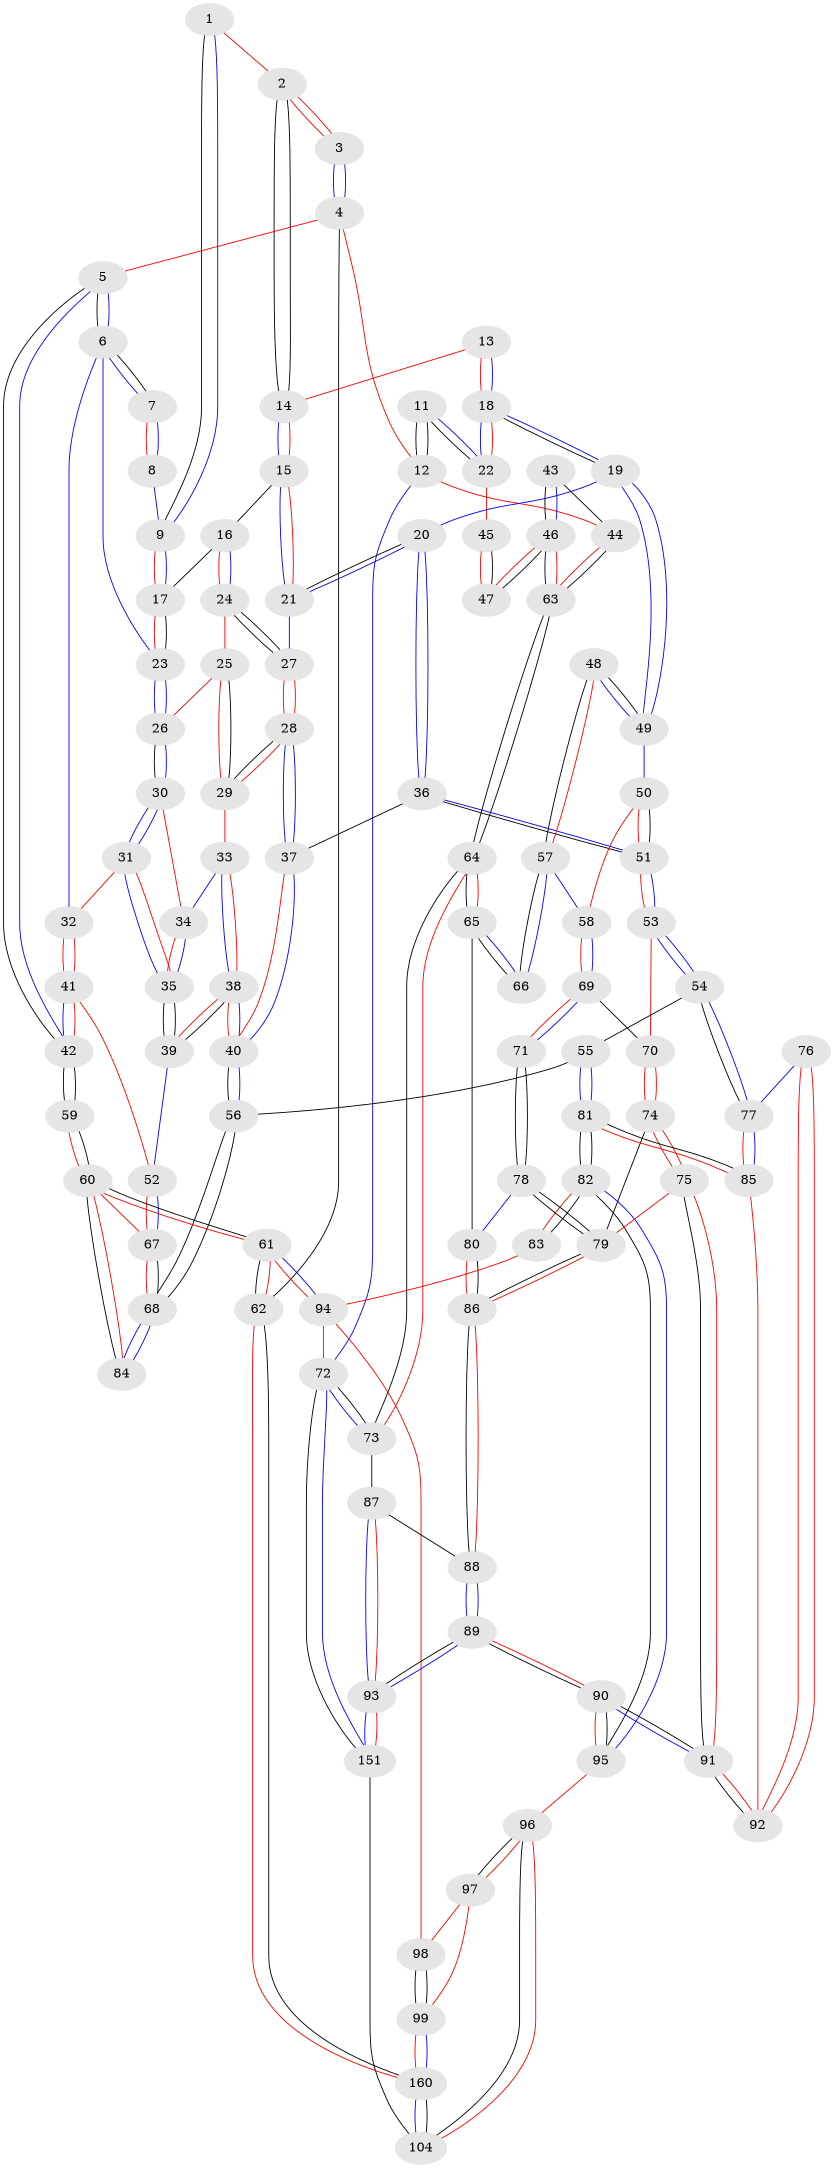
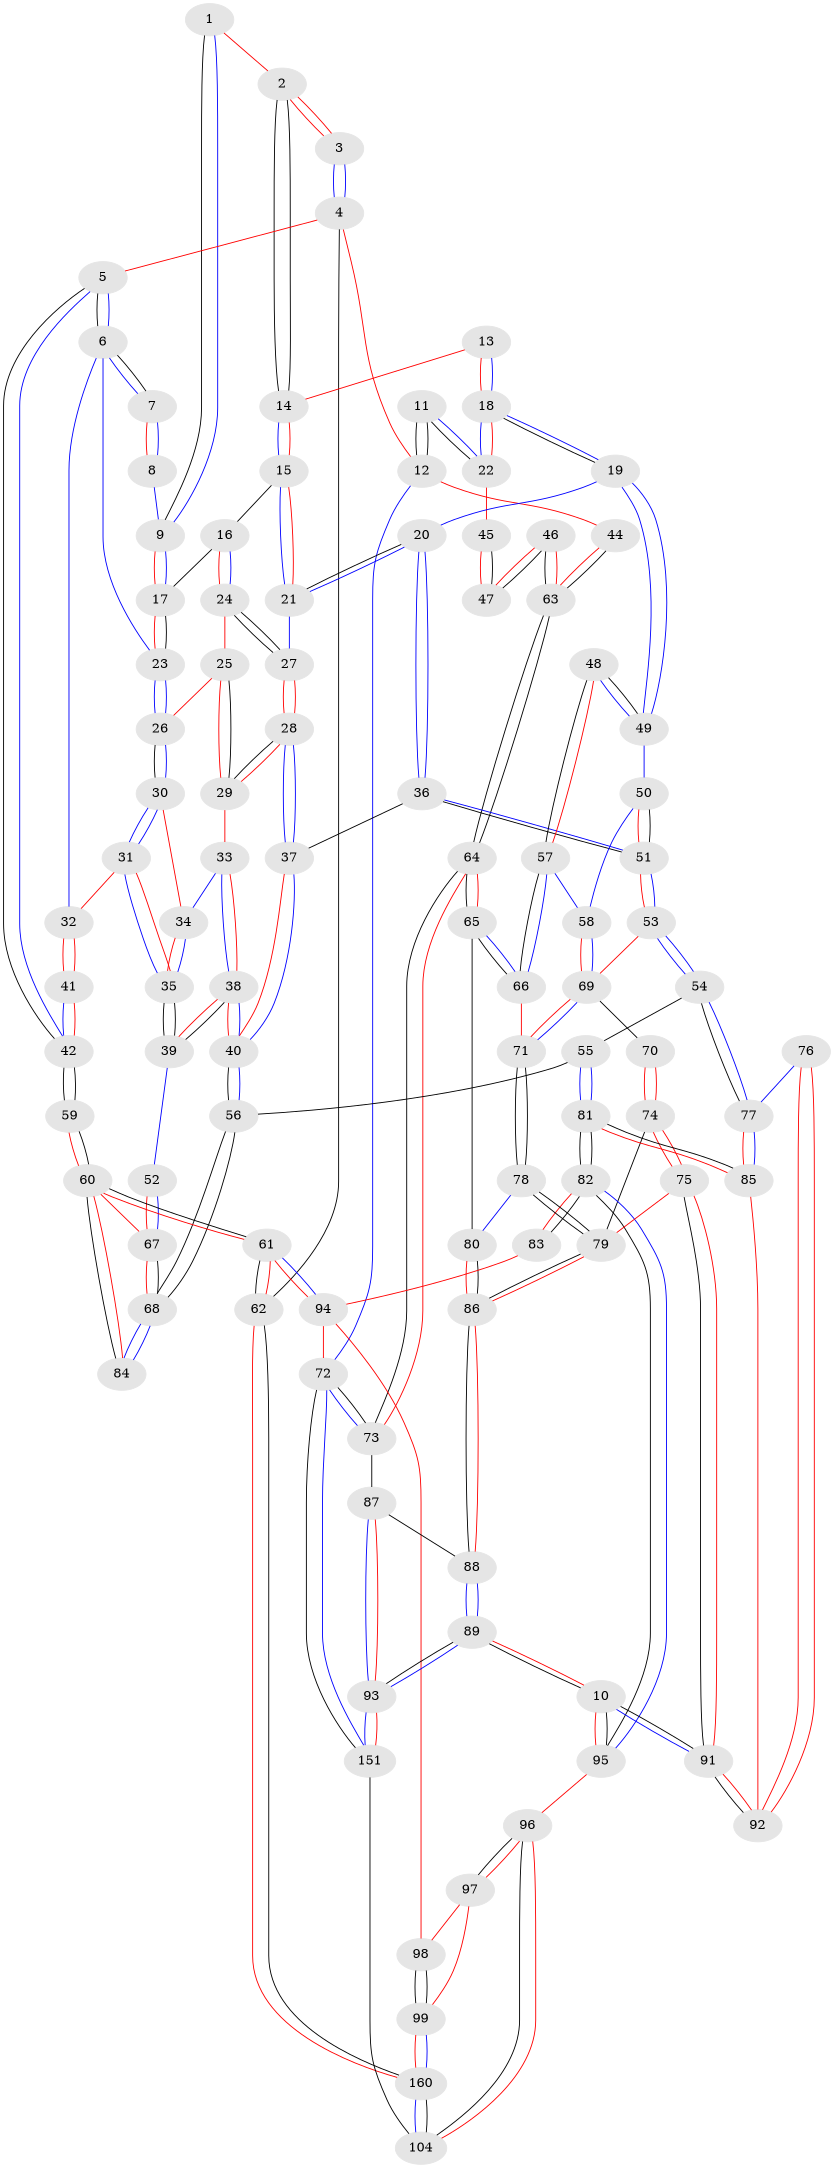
(551, 471) -> none
(606, 855) -> (606, 855)
(651, 987) -> (619, 955)
none -> (521, 1020)
(121, 1080) -> none
(601, 1697) -> (601, 1697)
